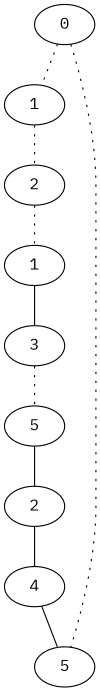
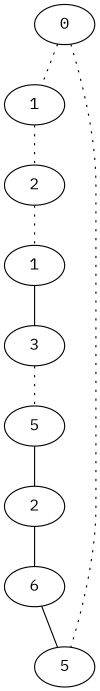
(35, 587) -> (35, 587)
